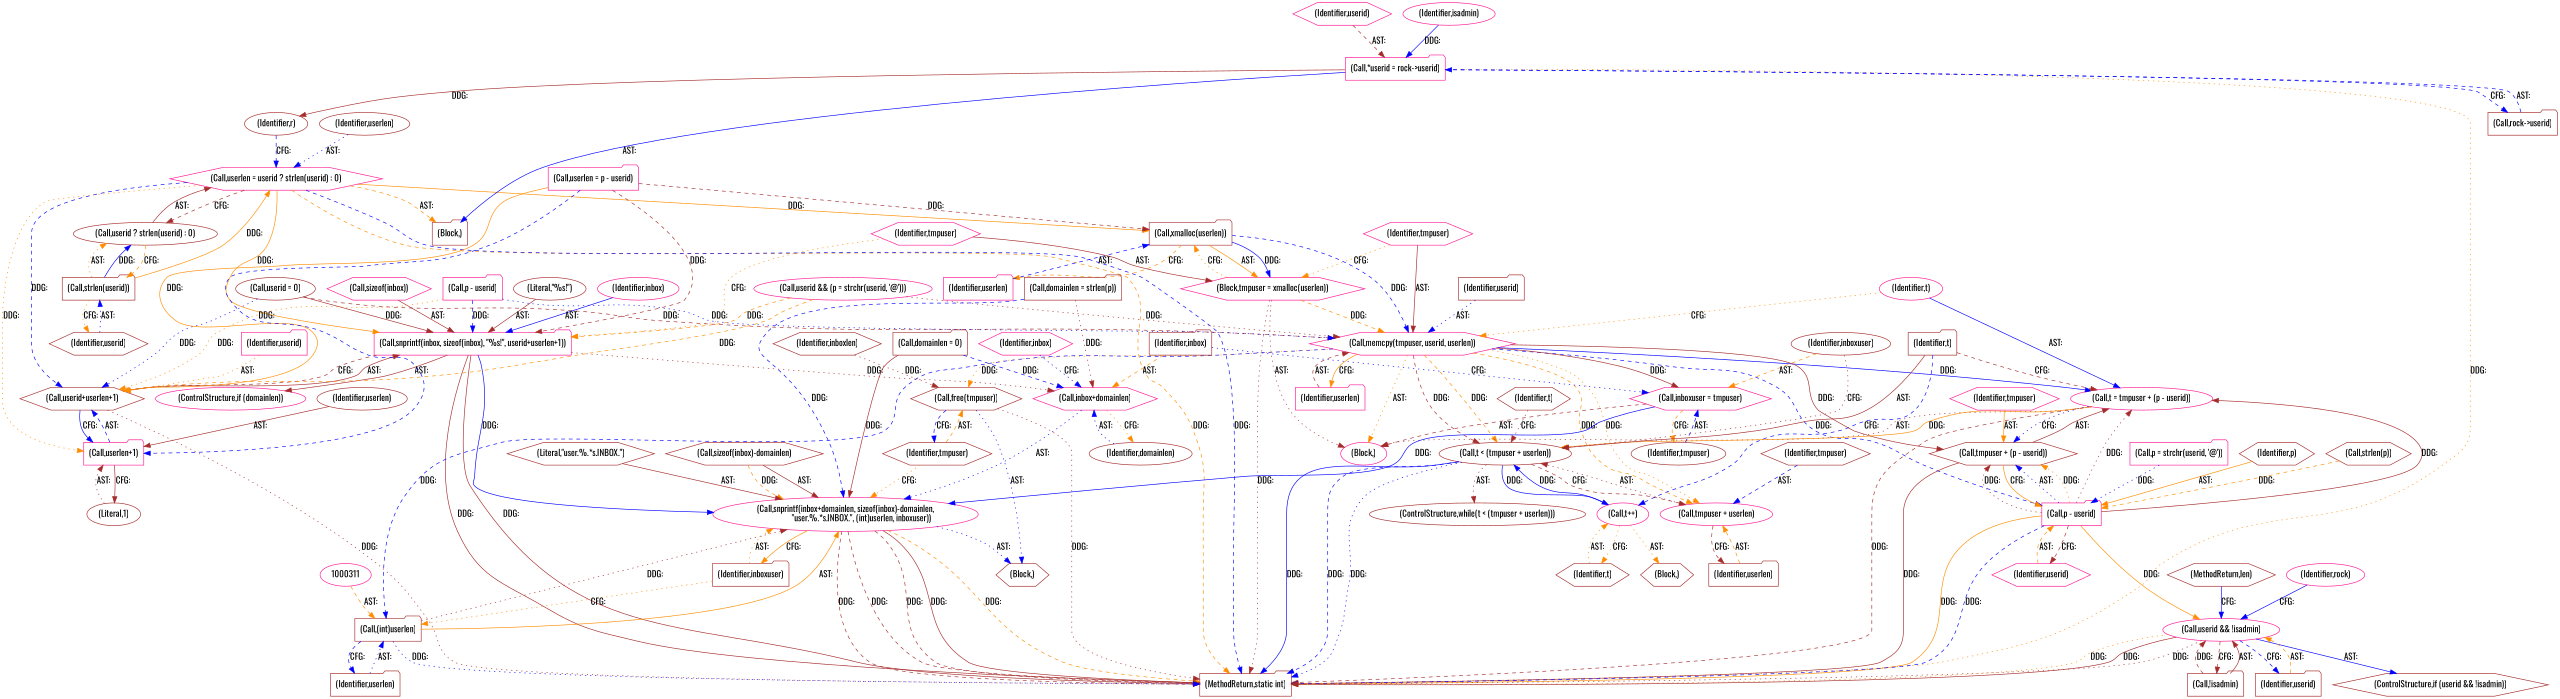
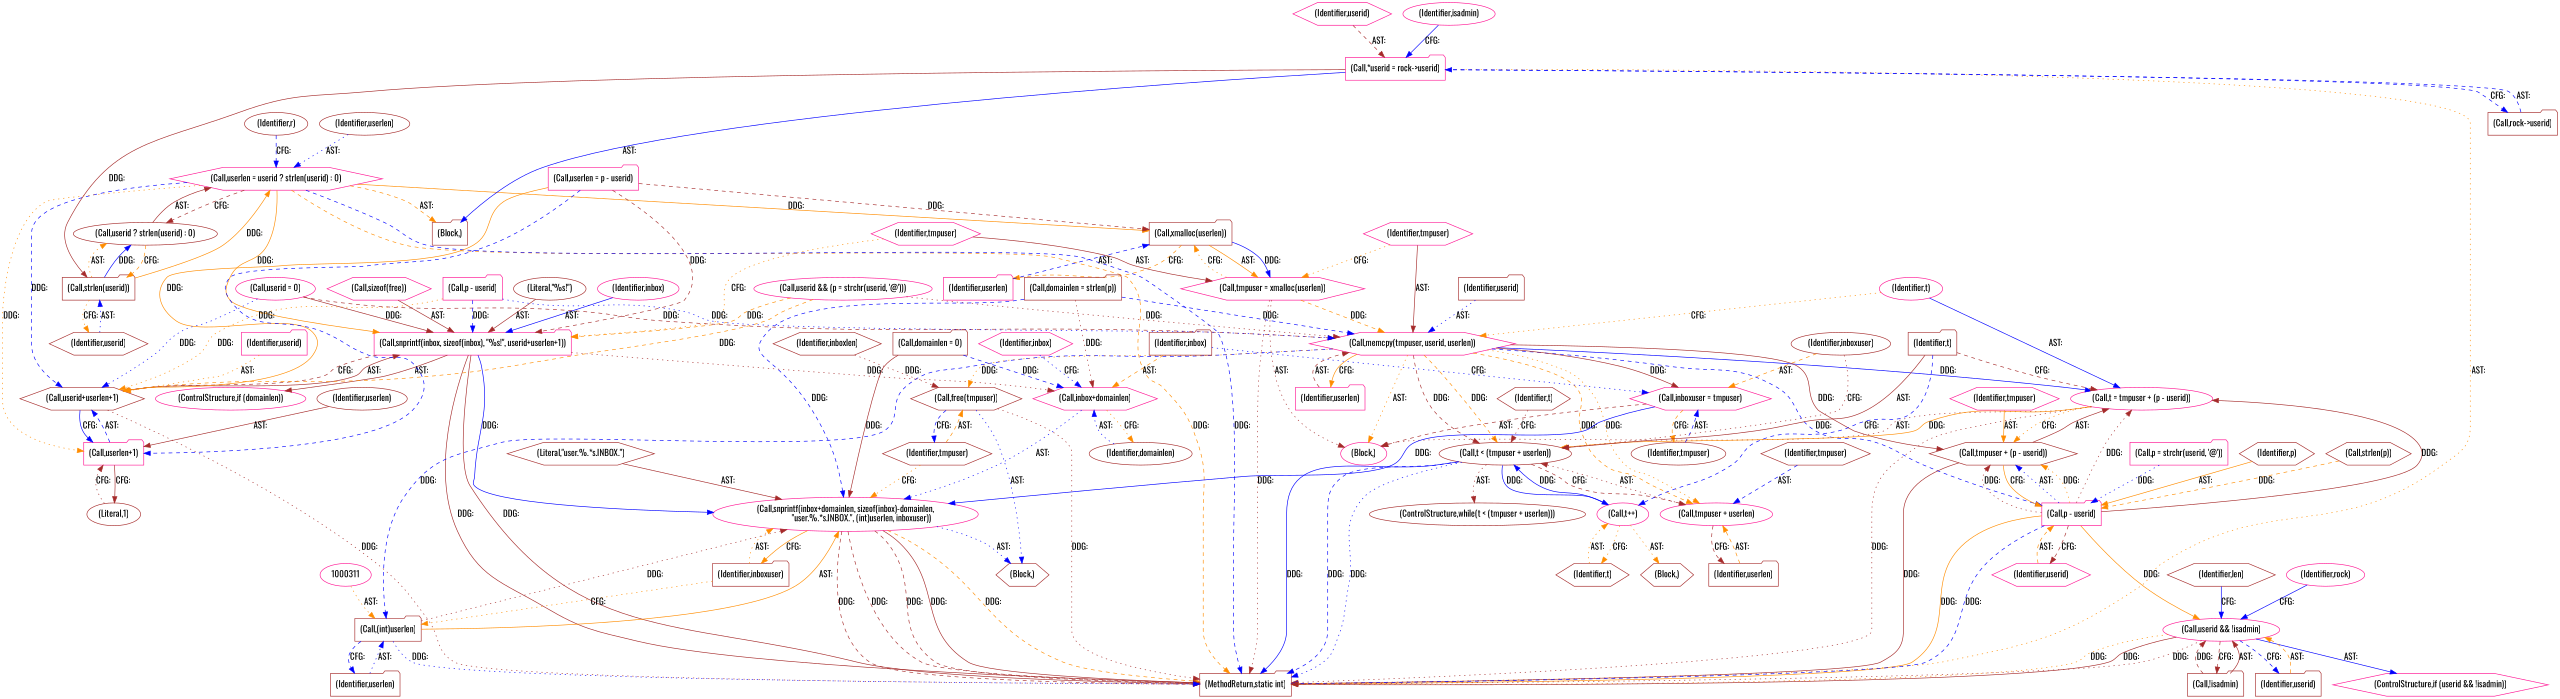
(1434, 41) -> (1434, 41)
(824, 77) -> (658, 79)
(1333, 257) -> (1235, 315)
(276, 289) -> (276, 289)
(379, 289) -> (379, 289)
(1273, 289) -> (1273, 289)
(2479, 371) -> (2479, 371)
(2051, 417) -> (2051, 417)
(744, 454) -> none
(105, 481) -> (105, 481)
(2221, 575) -> (2221, 575)
(359, 601) -> (359, 601)
(1777, 653) -> (1777, 653)
(2441, 685) -> (2441, 685)
